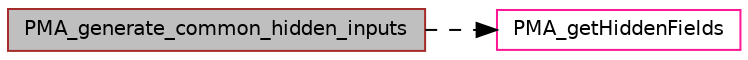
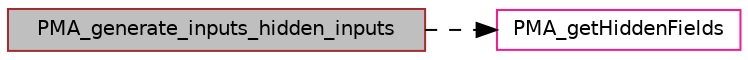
(217, 30) -> (217, 30)
